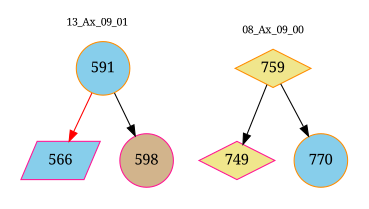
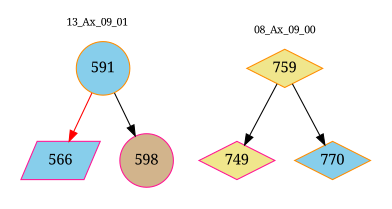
(321, 160) -> (333, 160)
